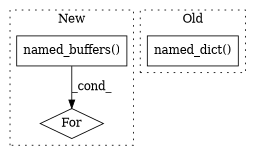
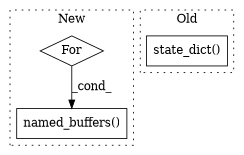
(193, 51) -> (187, 51)
(72, 83) -> (72, 83)
